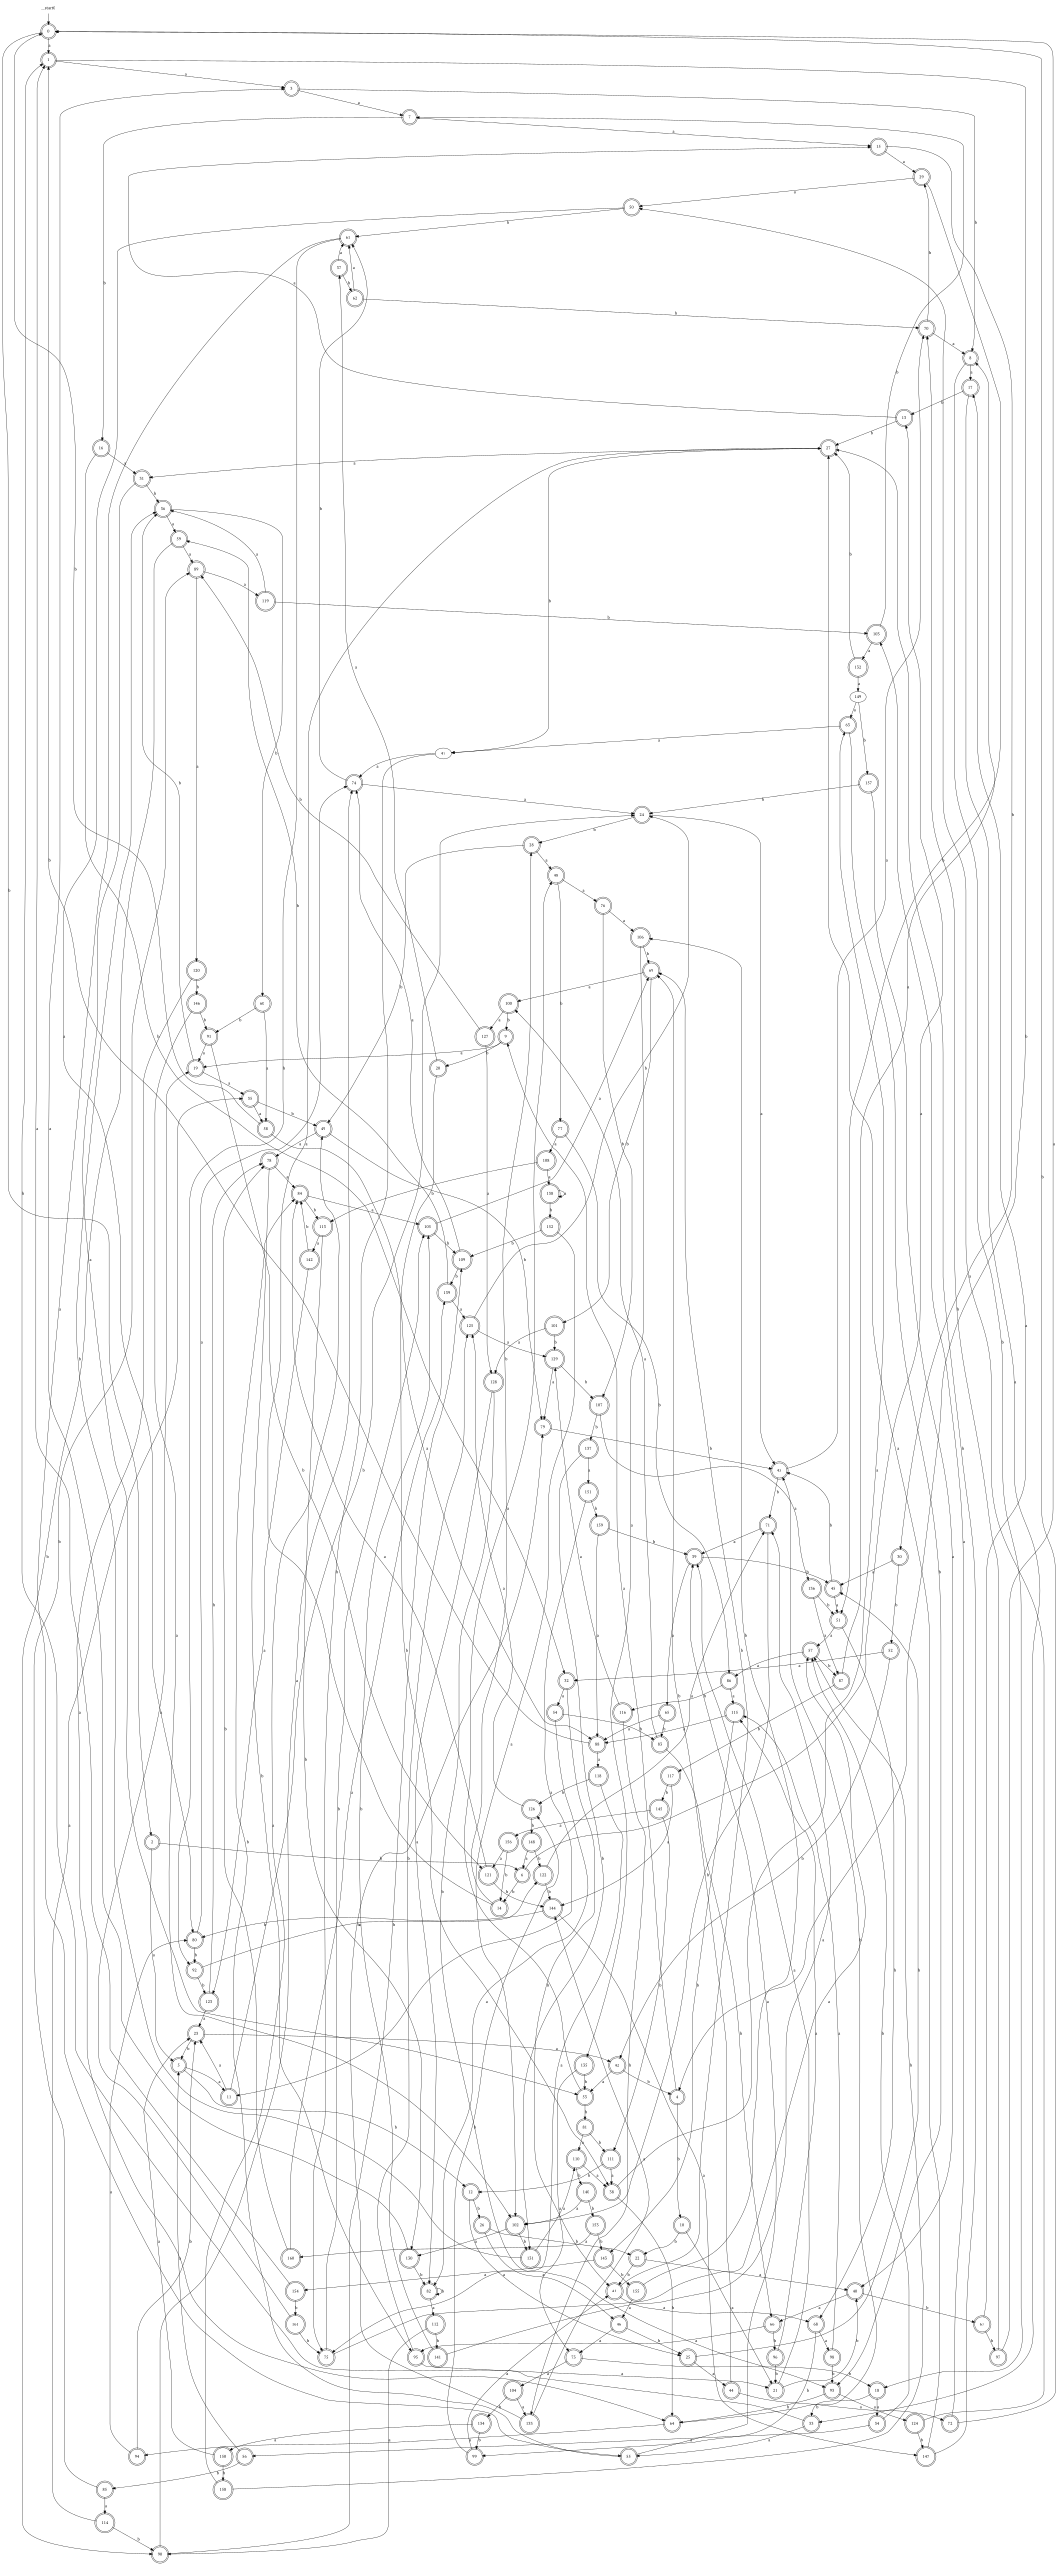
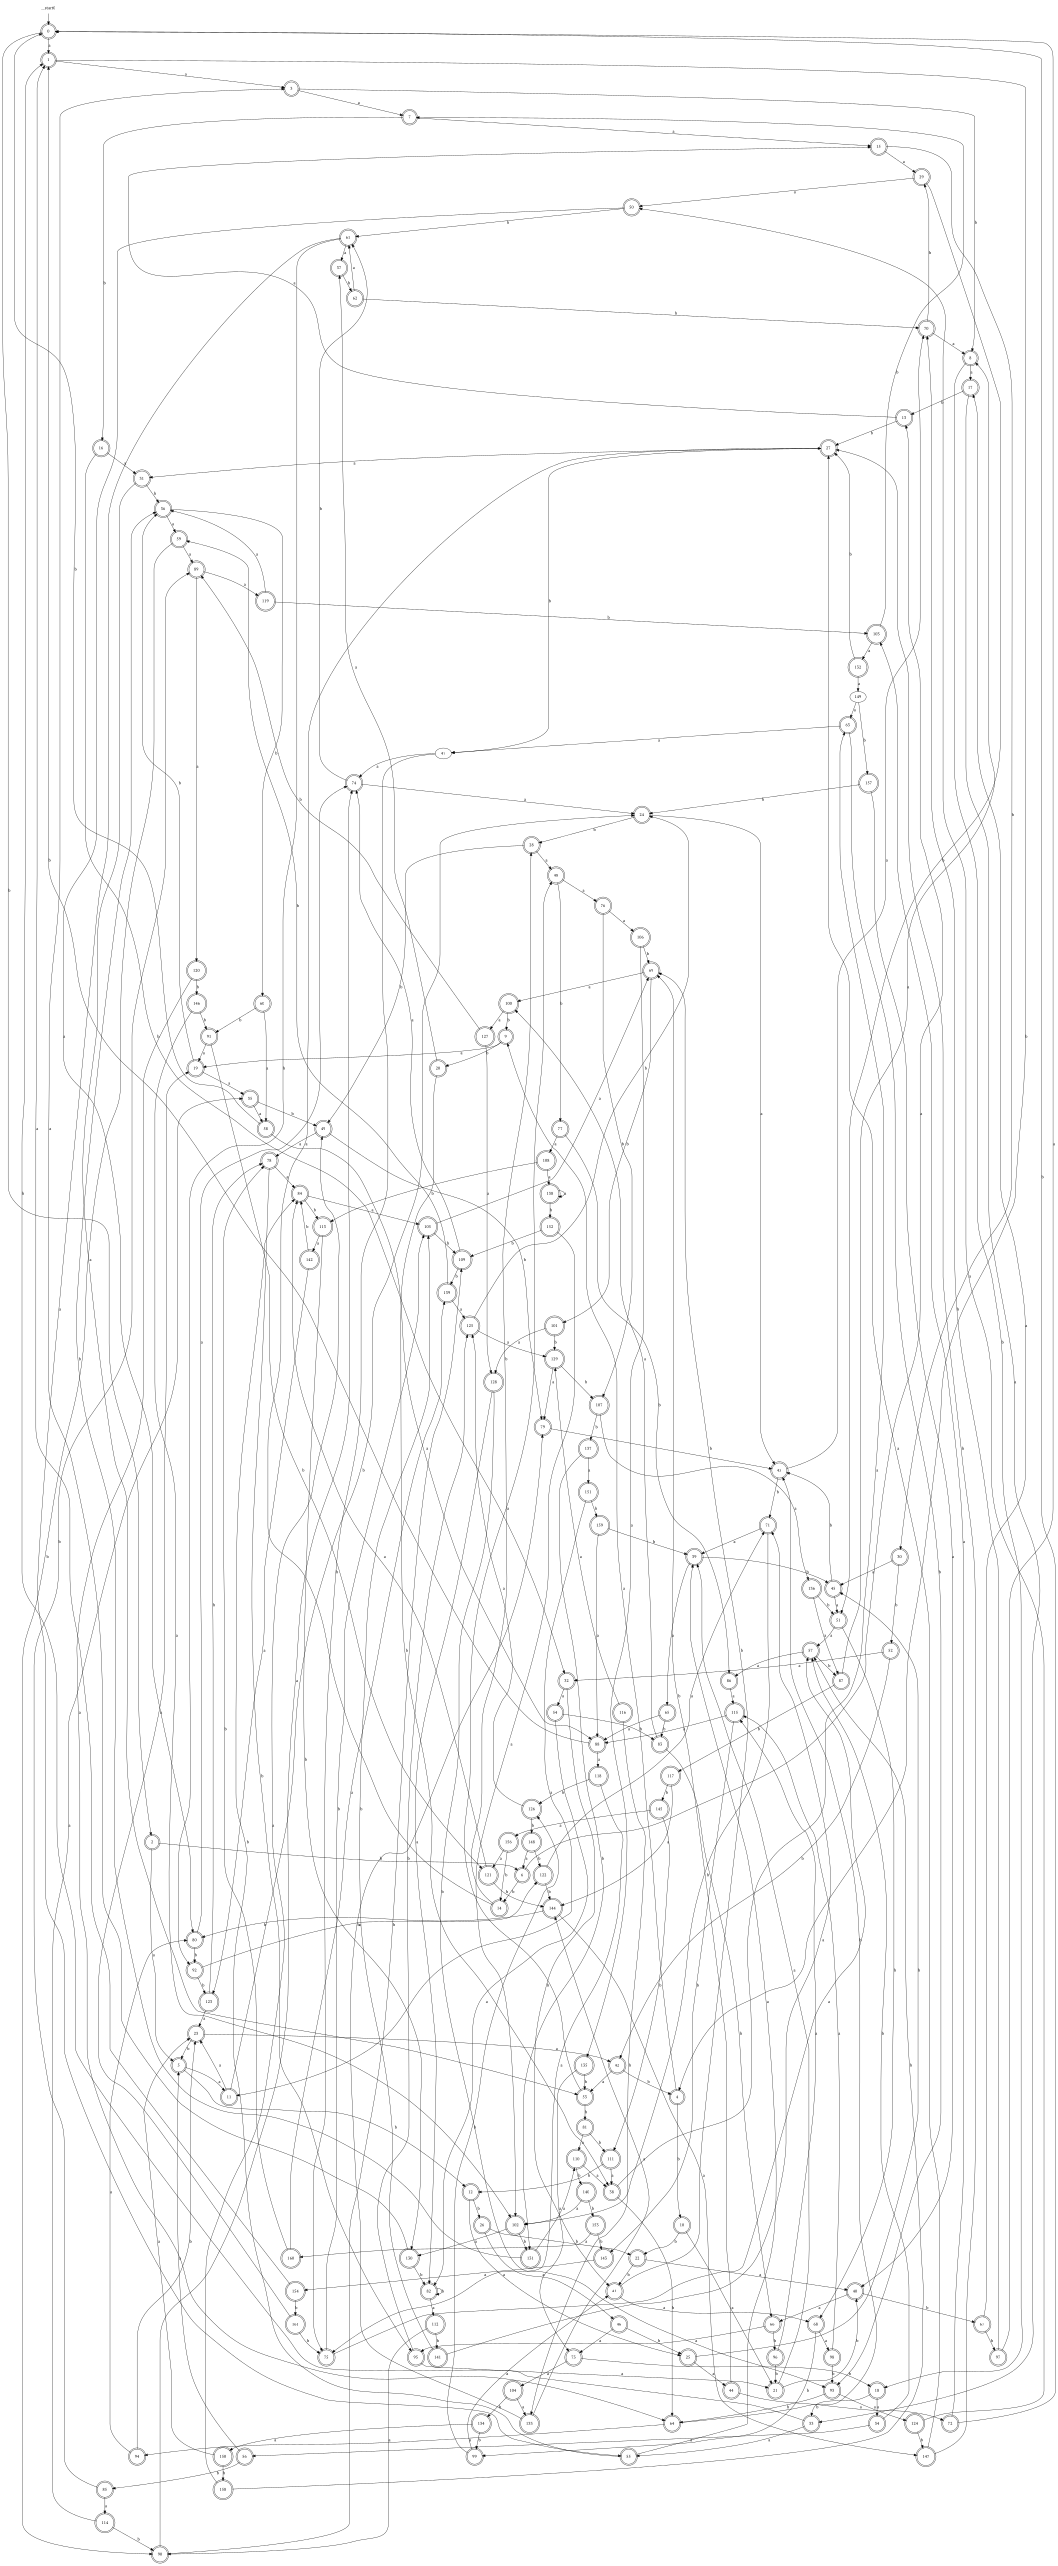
(339, 253) -> (344, 251)
(682, 1701) -> none
(636, 2291) -> none
